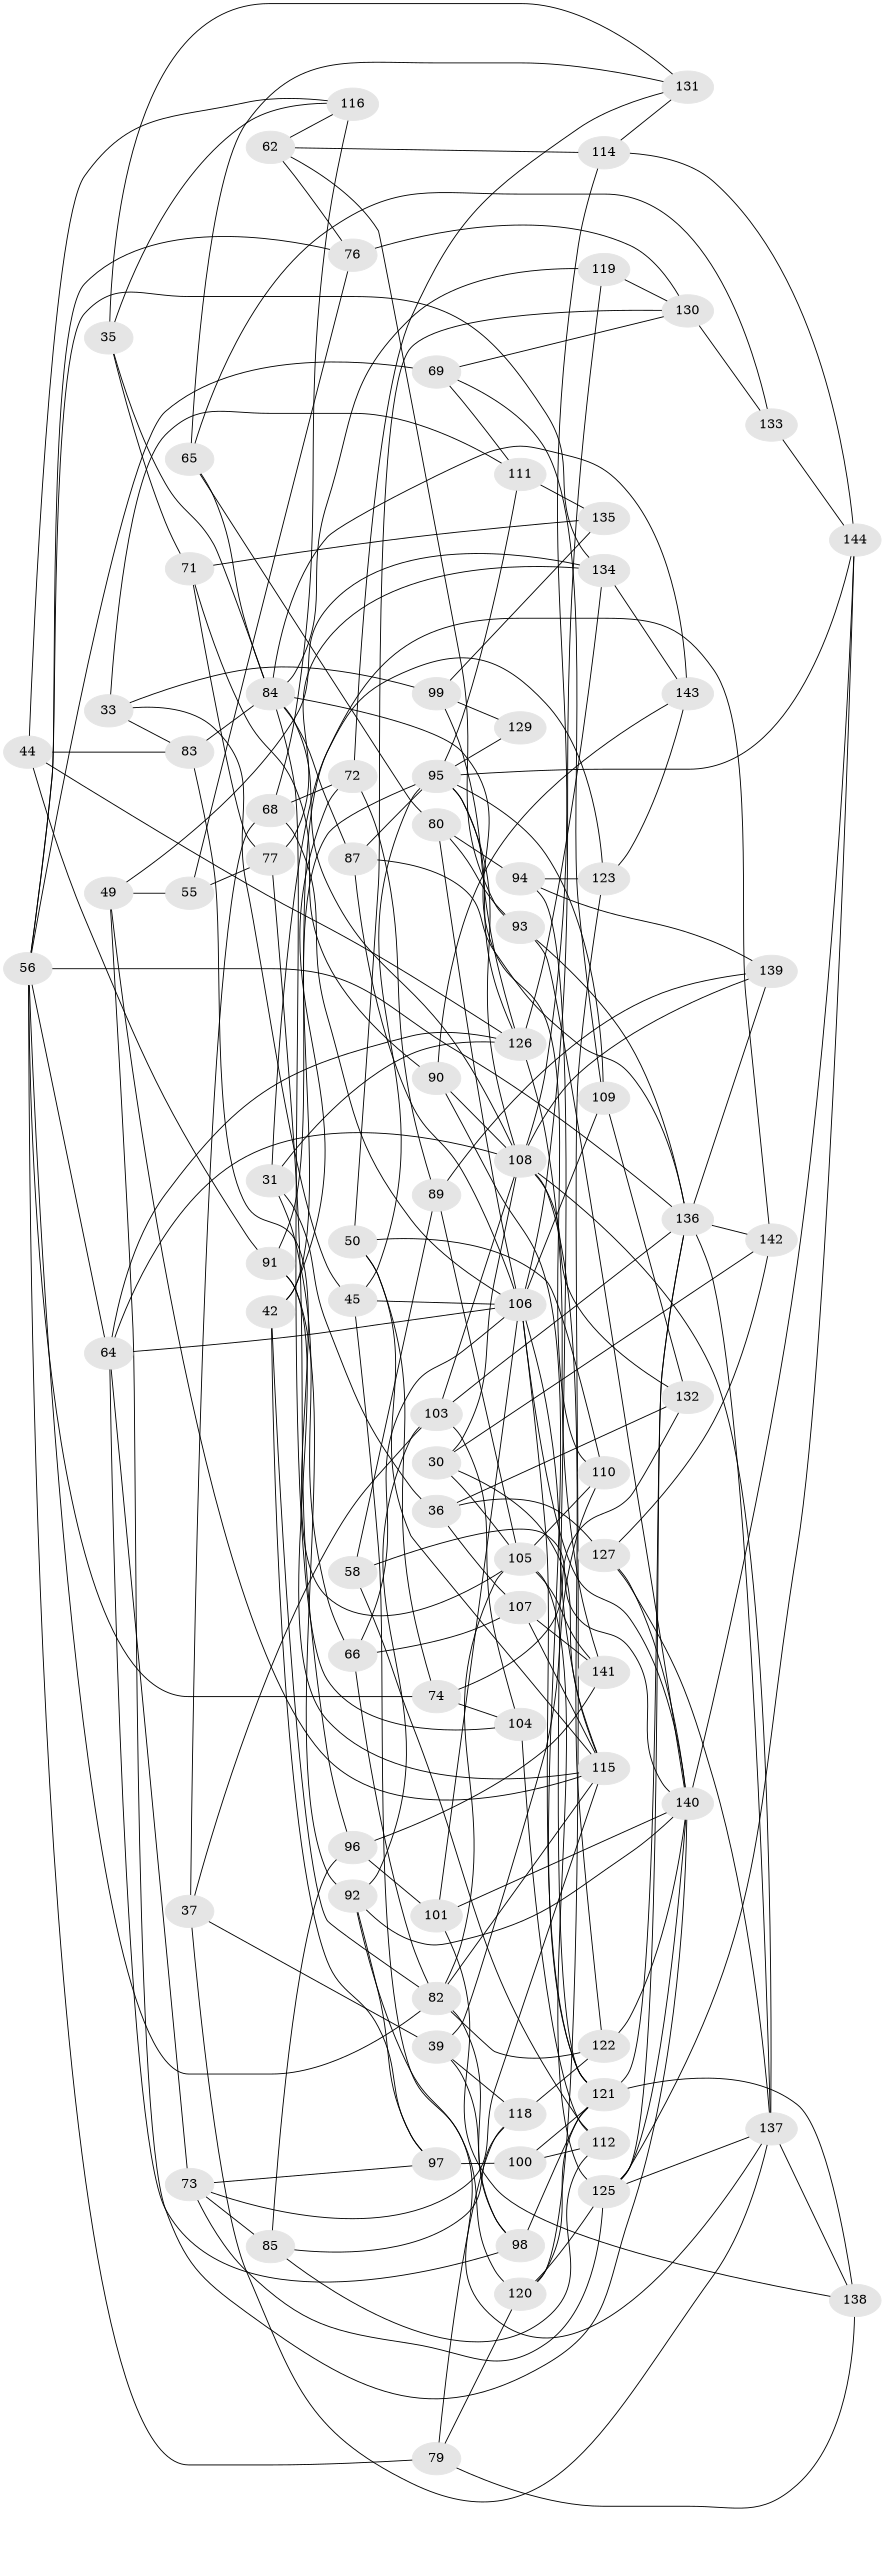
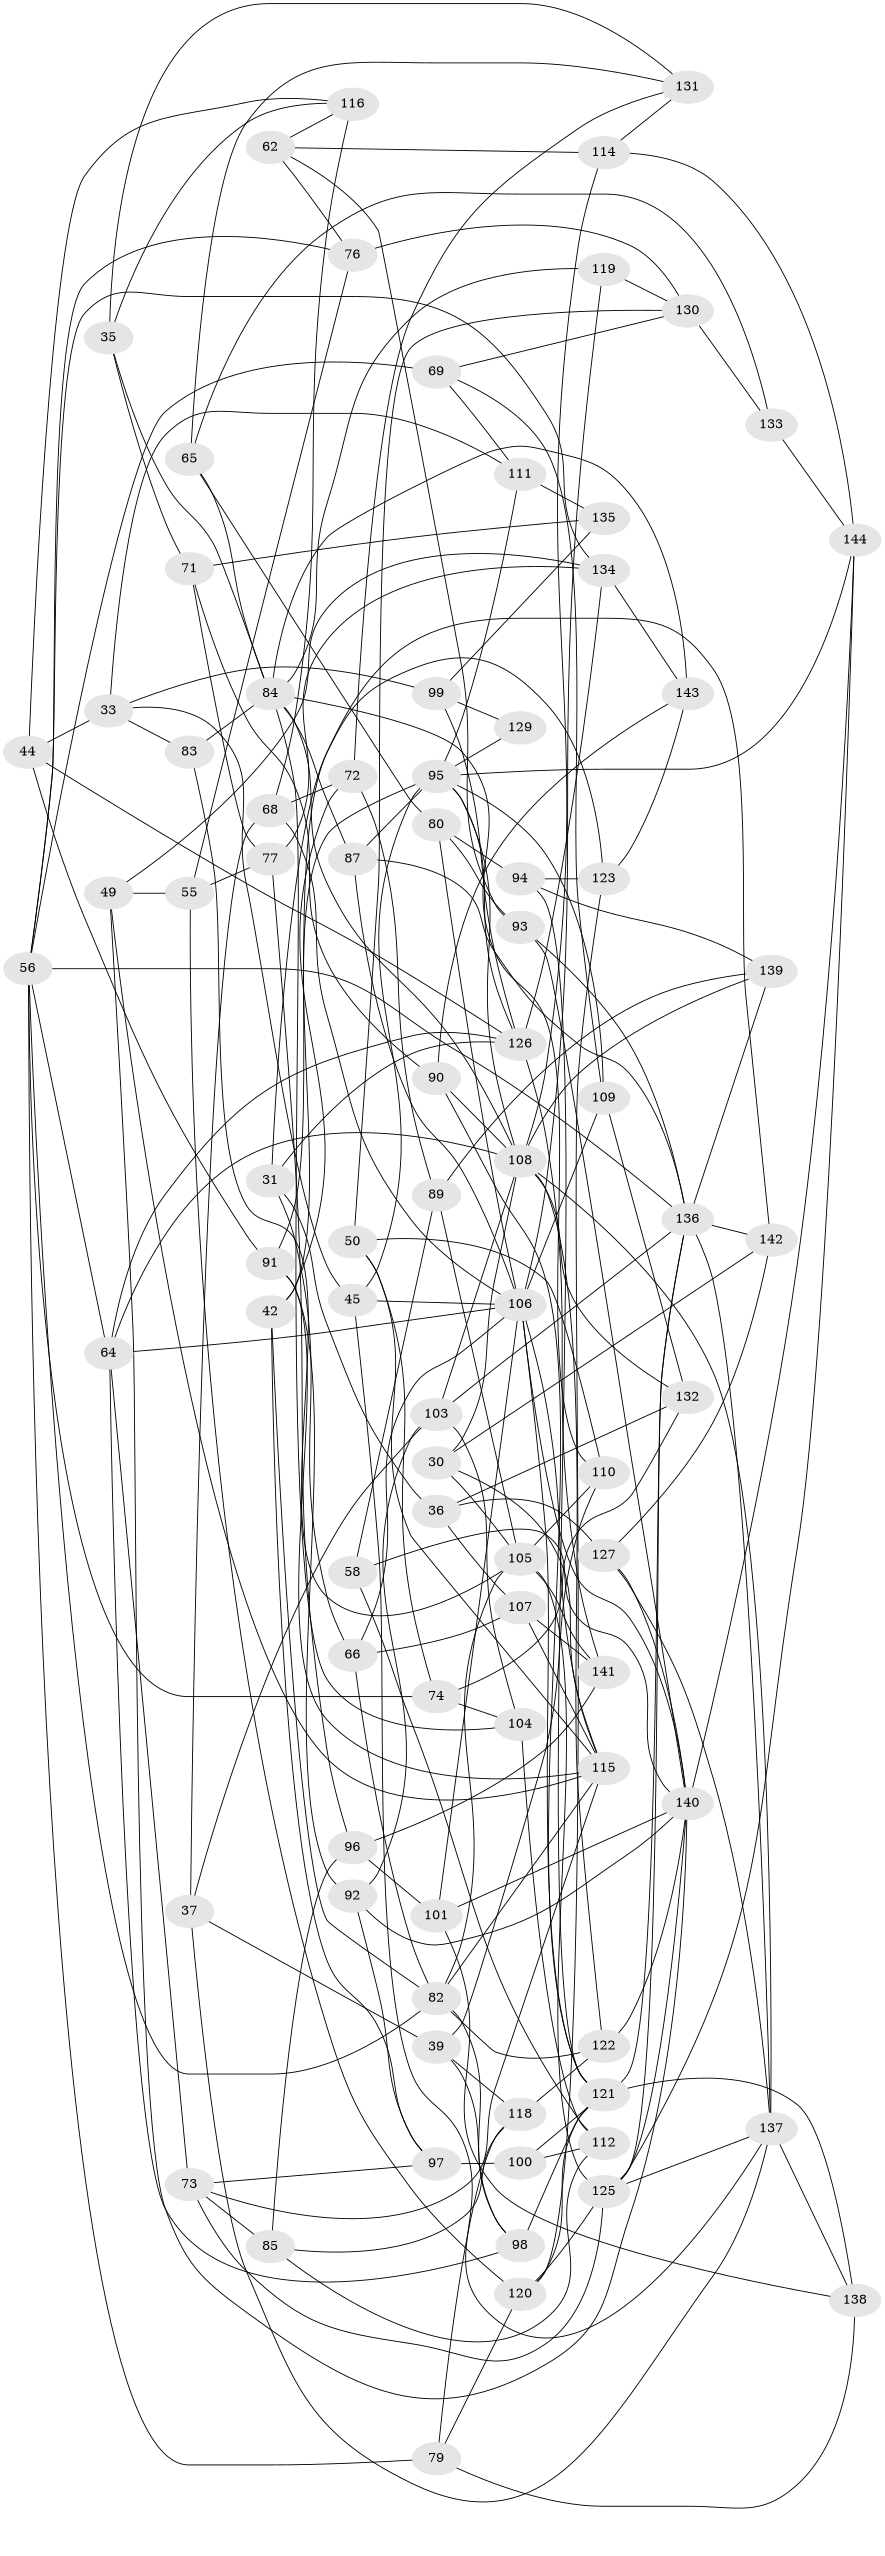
(109, 752) -> (67, 732)
(396, 2038) -> (241, 1629)
